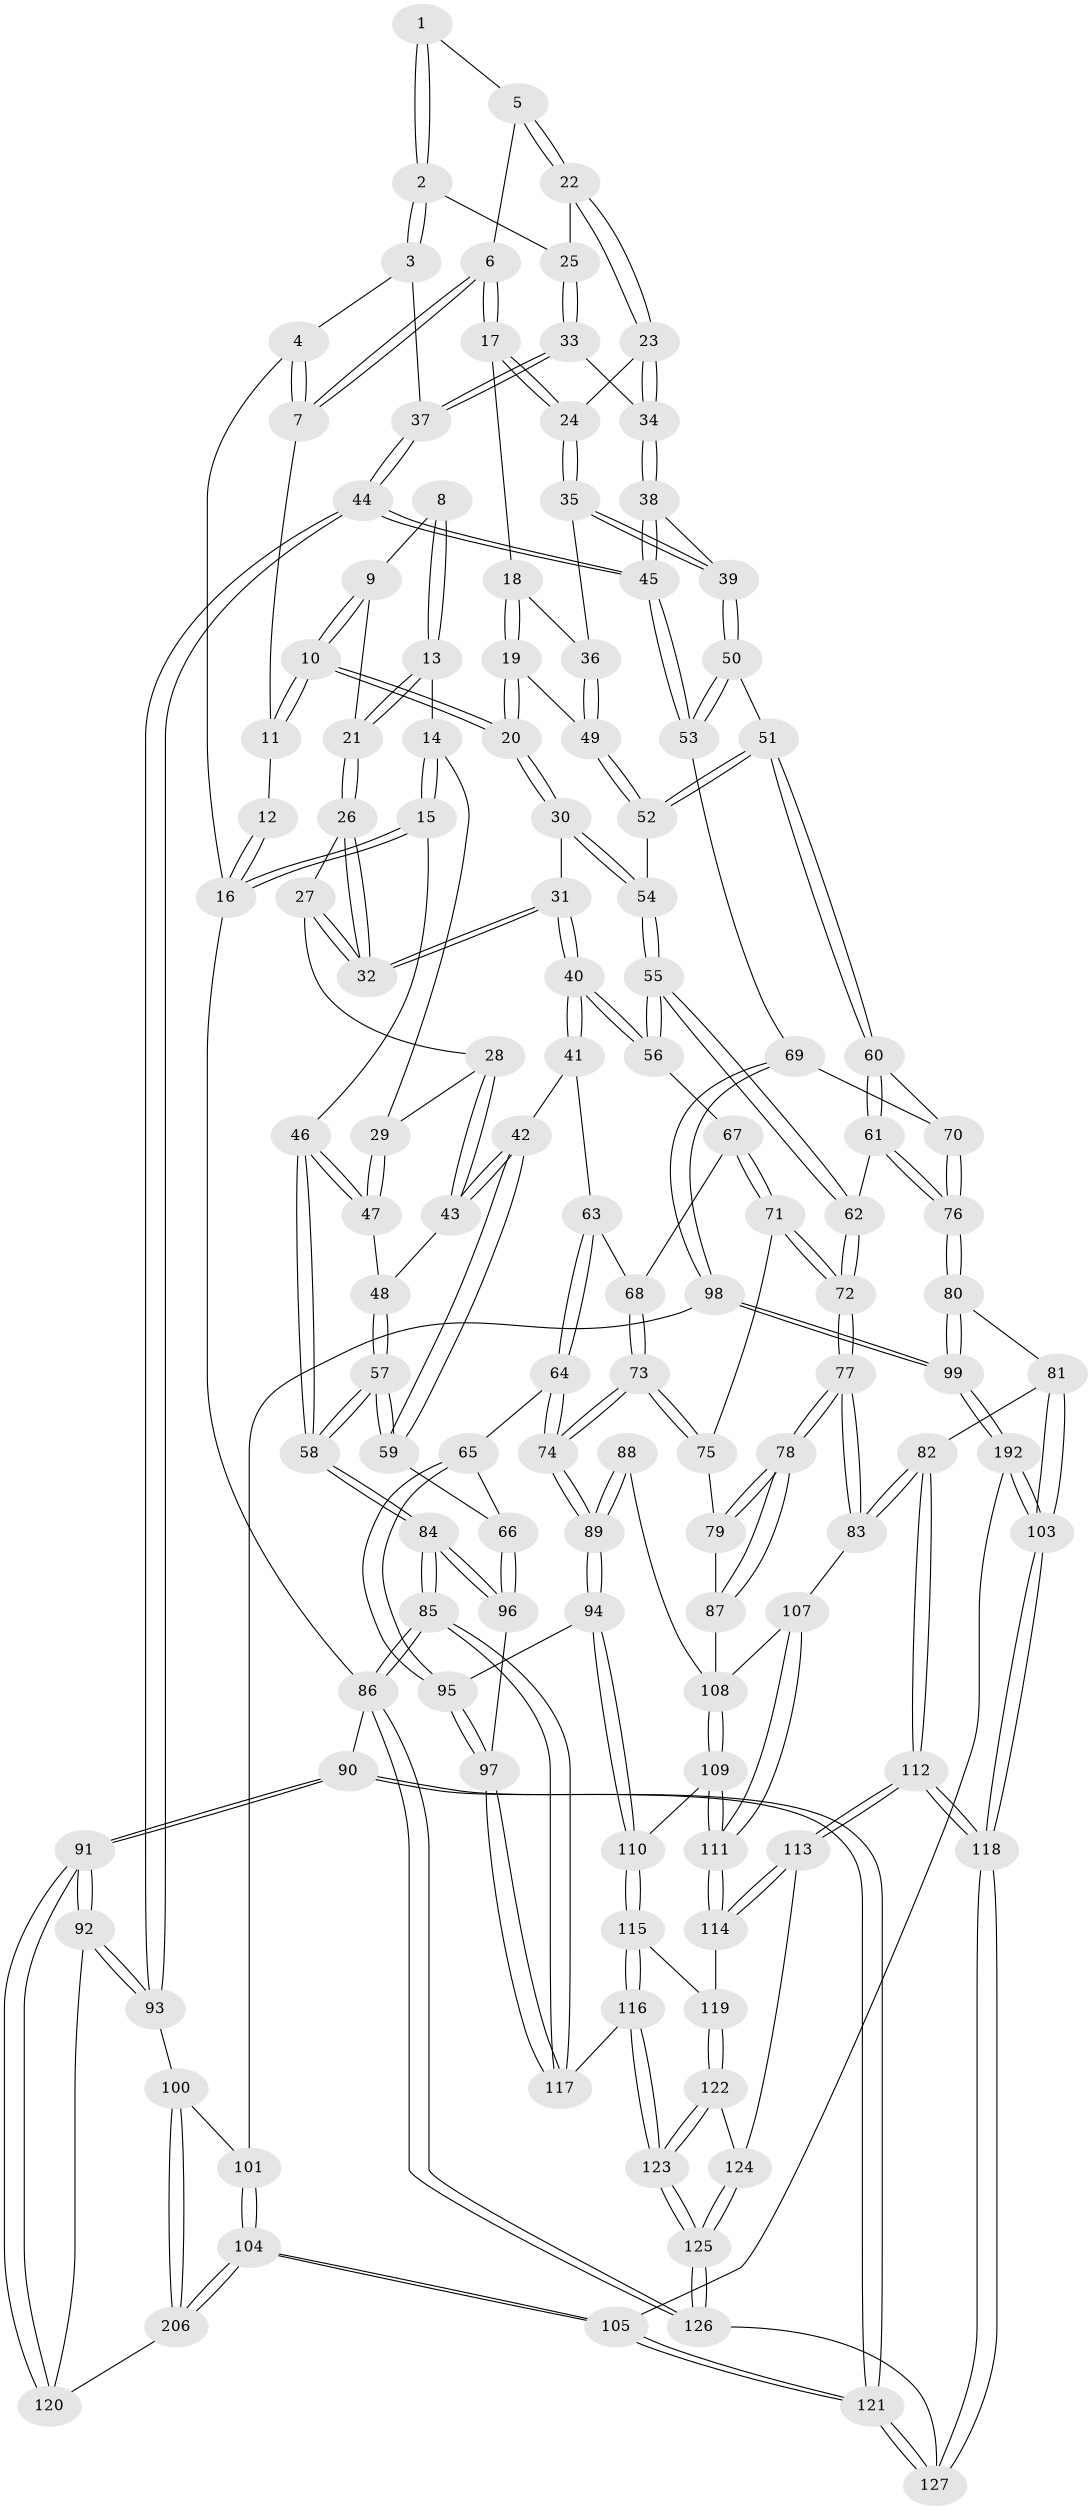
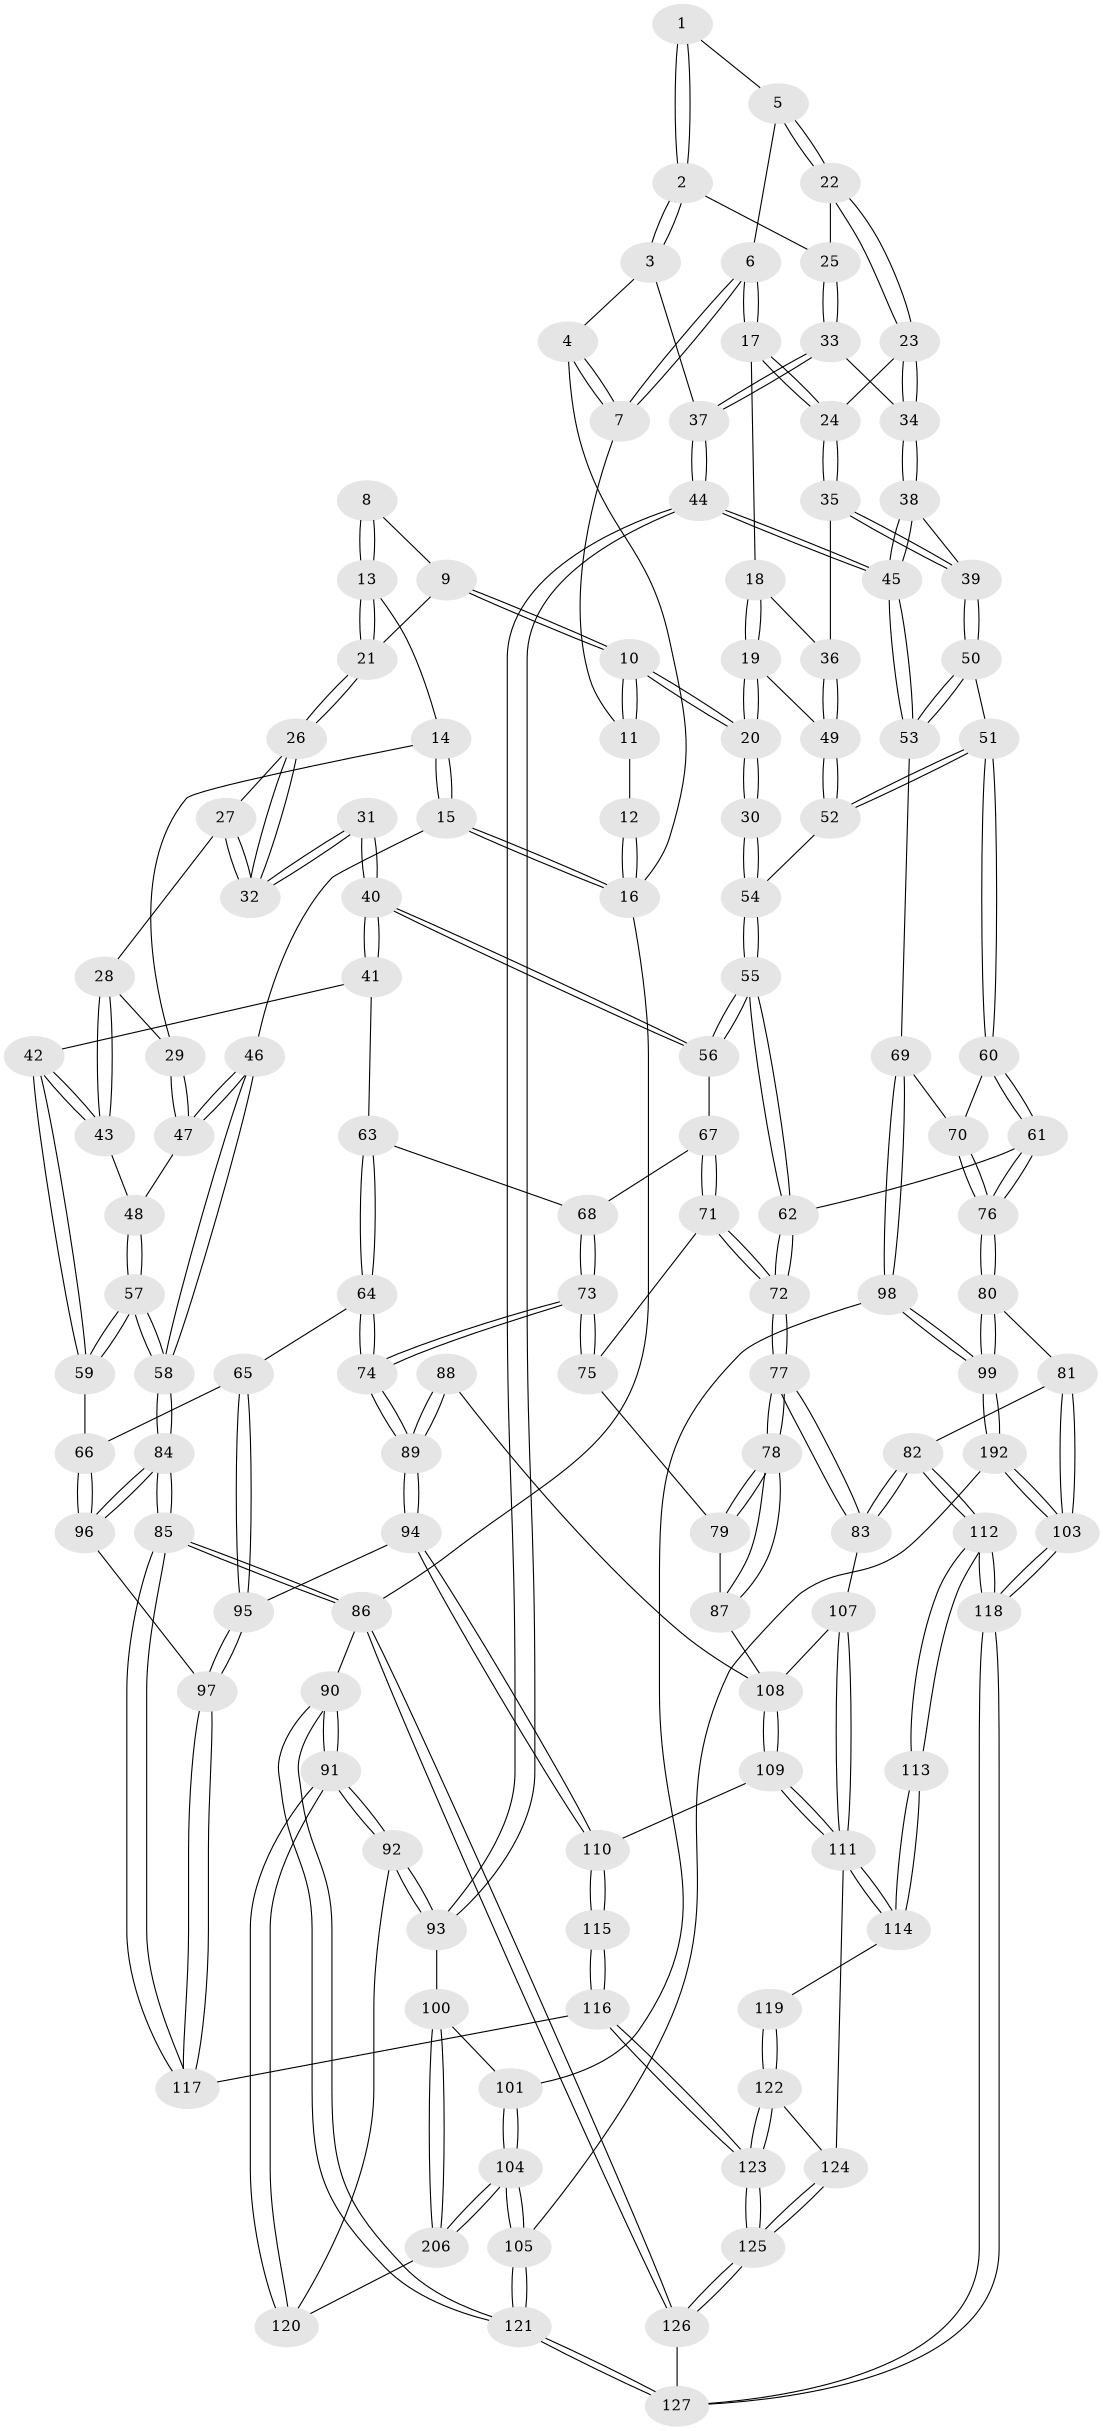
(561, 858) -> none
(675, 1970) -> none
(777, 2010) -> (840, 2009)
